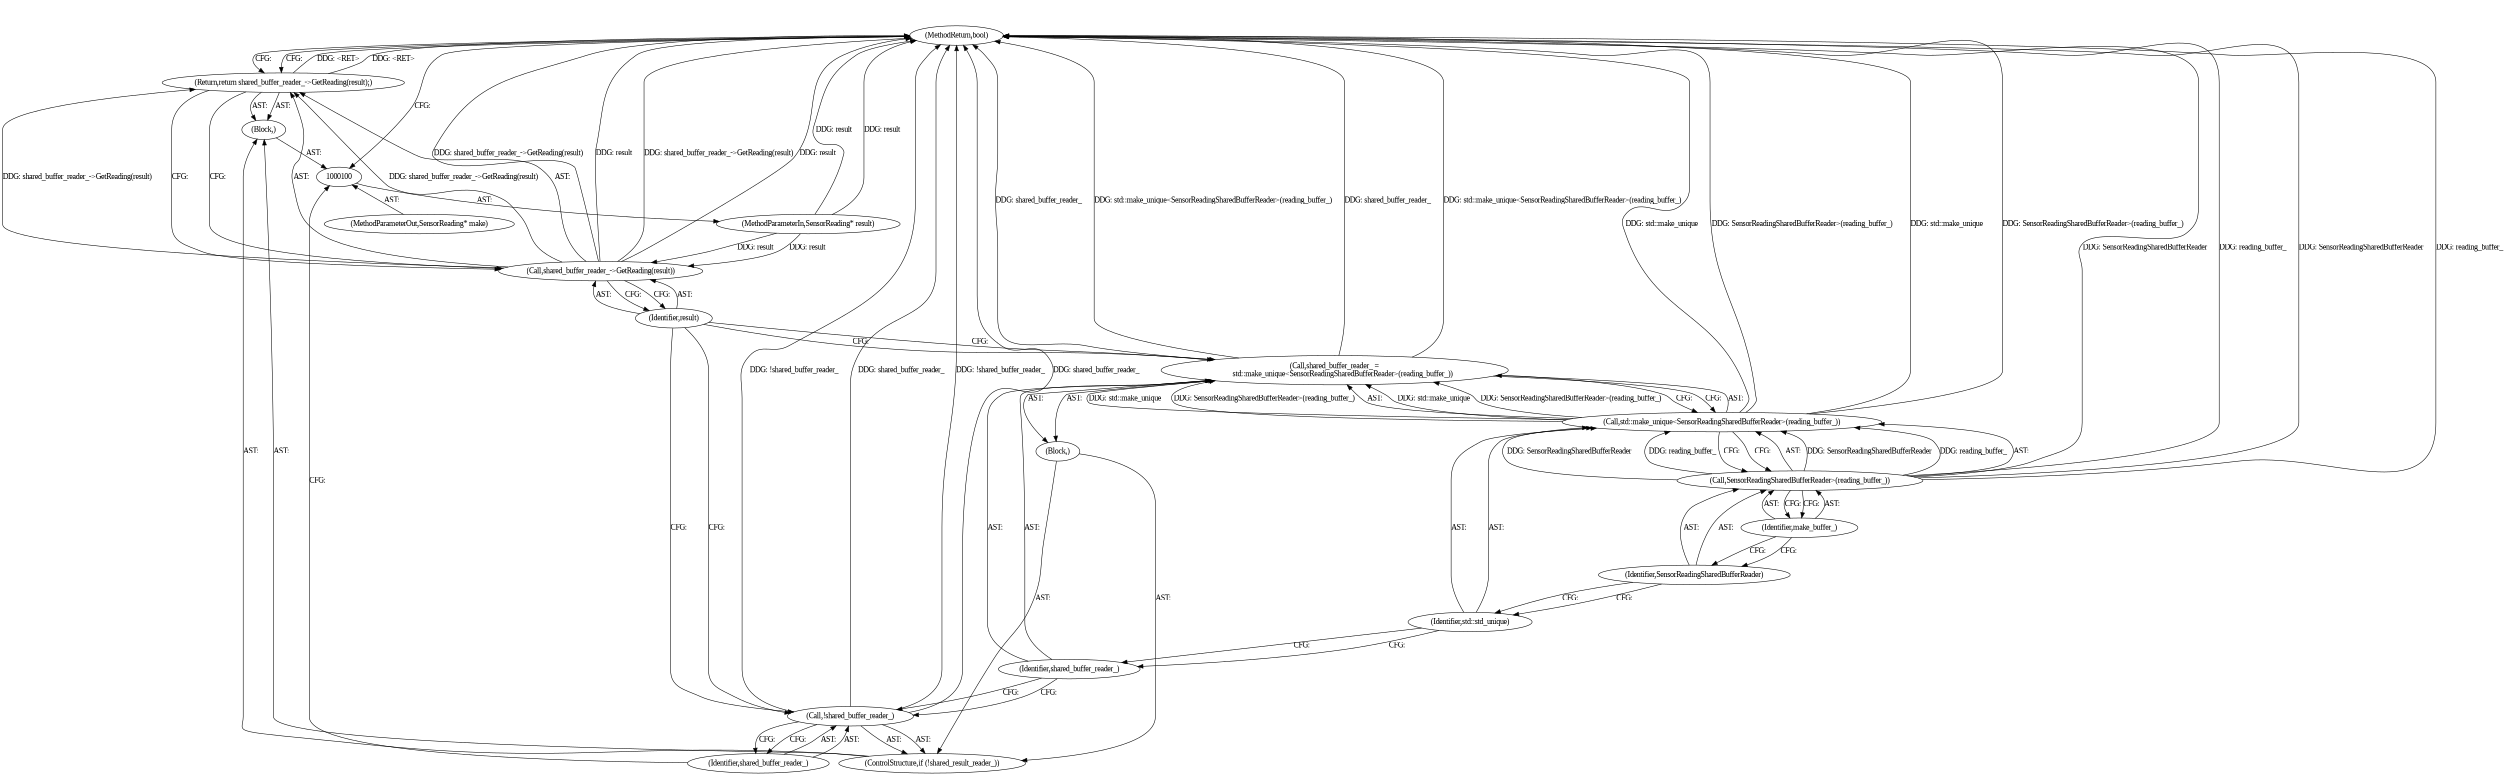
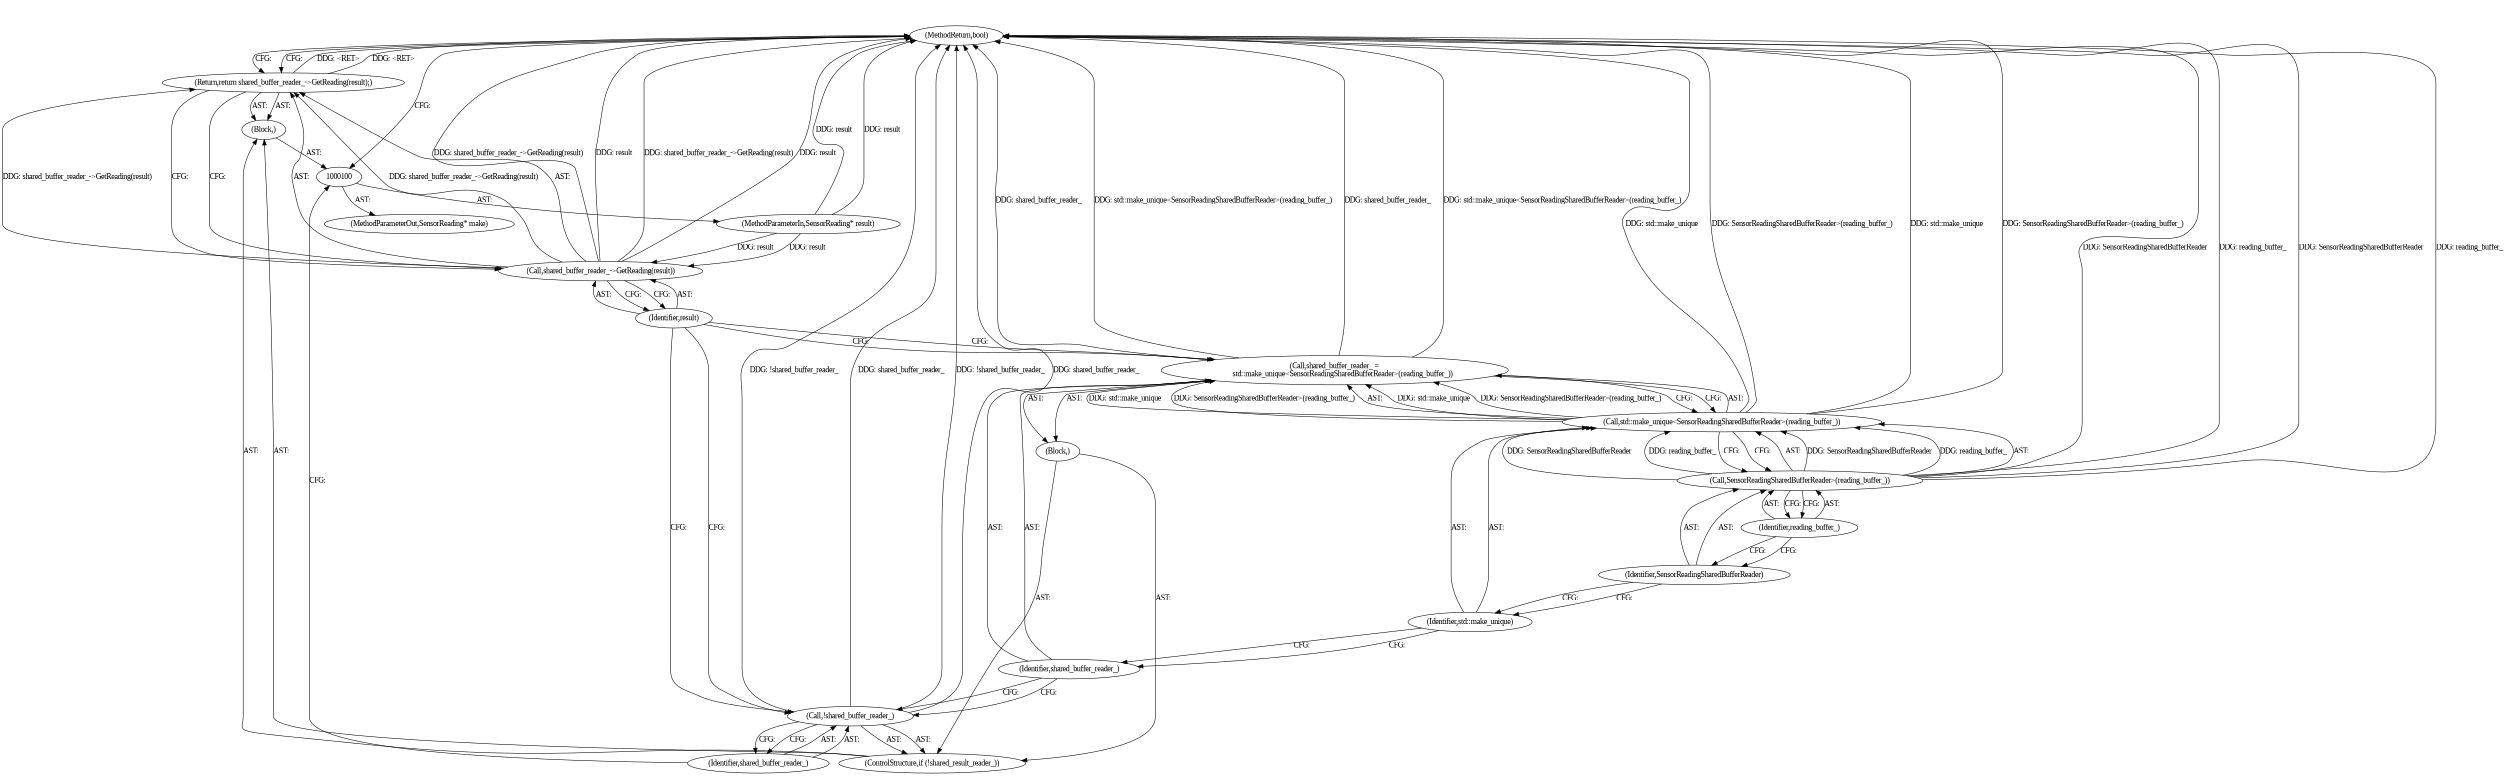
(380, 201) -> (353, 203)
(1799, 528) -> (1799, 528)
(1470, 622) -> (1470, 622)
